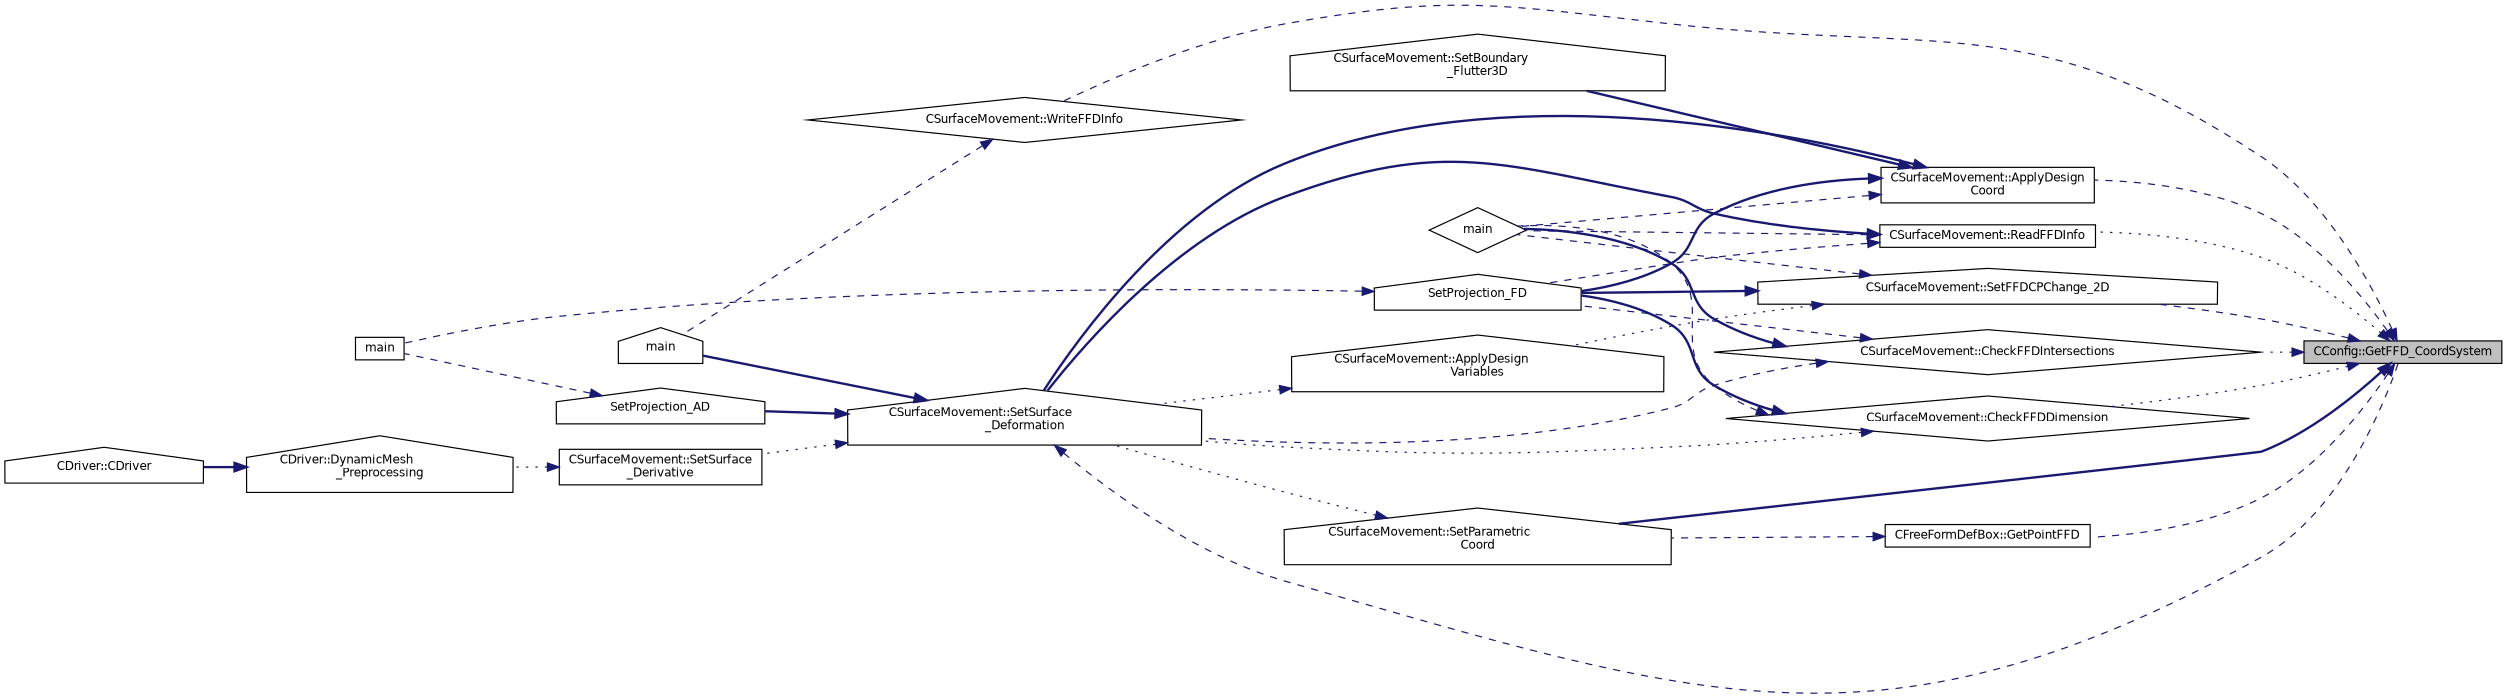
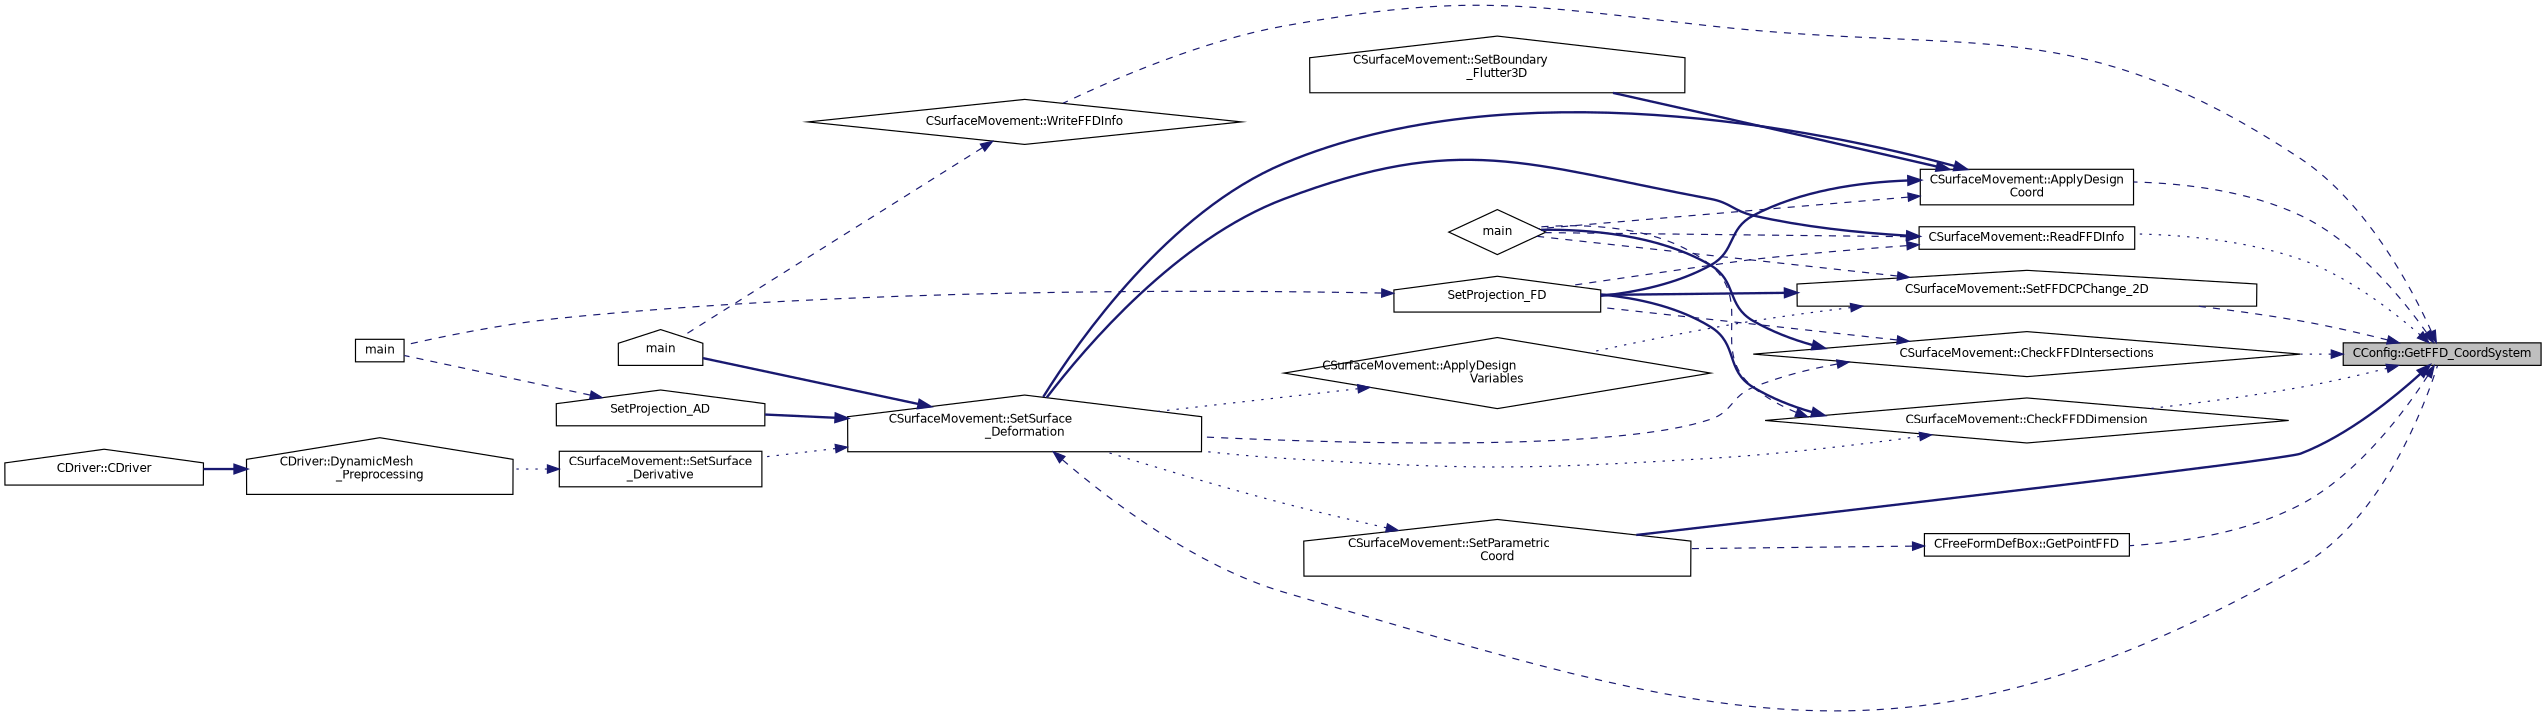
(1478, 366) -> (1497, 373)
